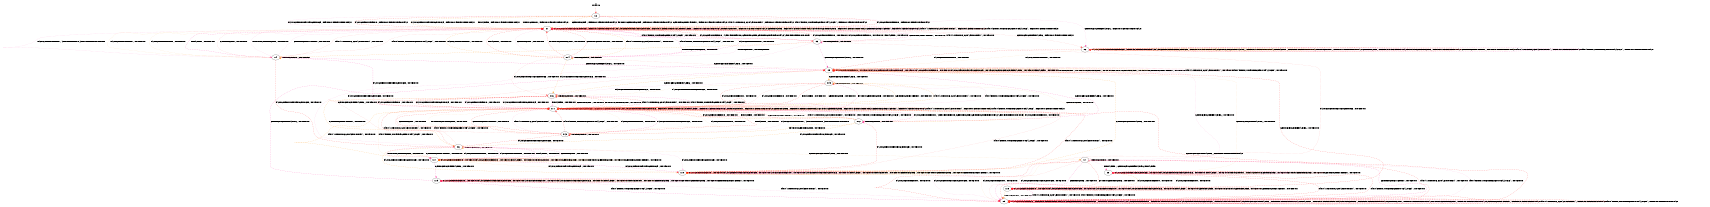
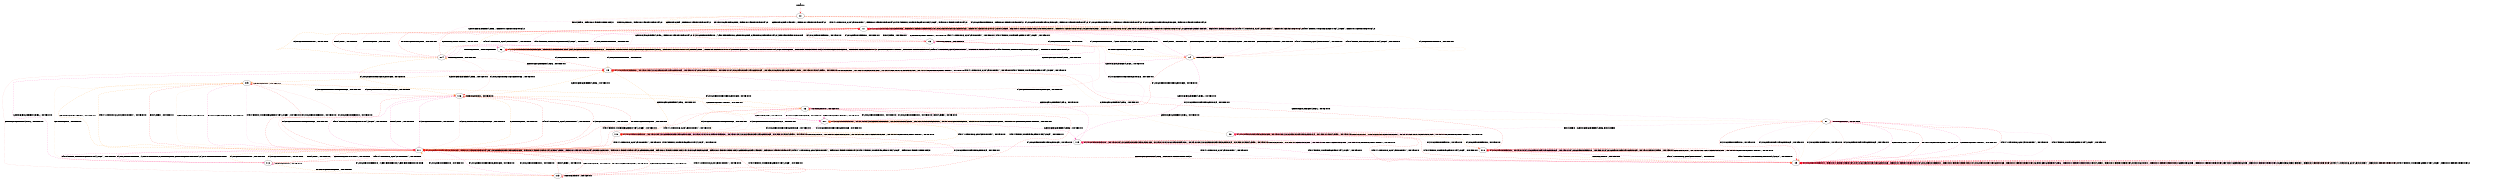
(660, 139) -> (526, 91)
